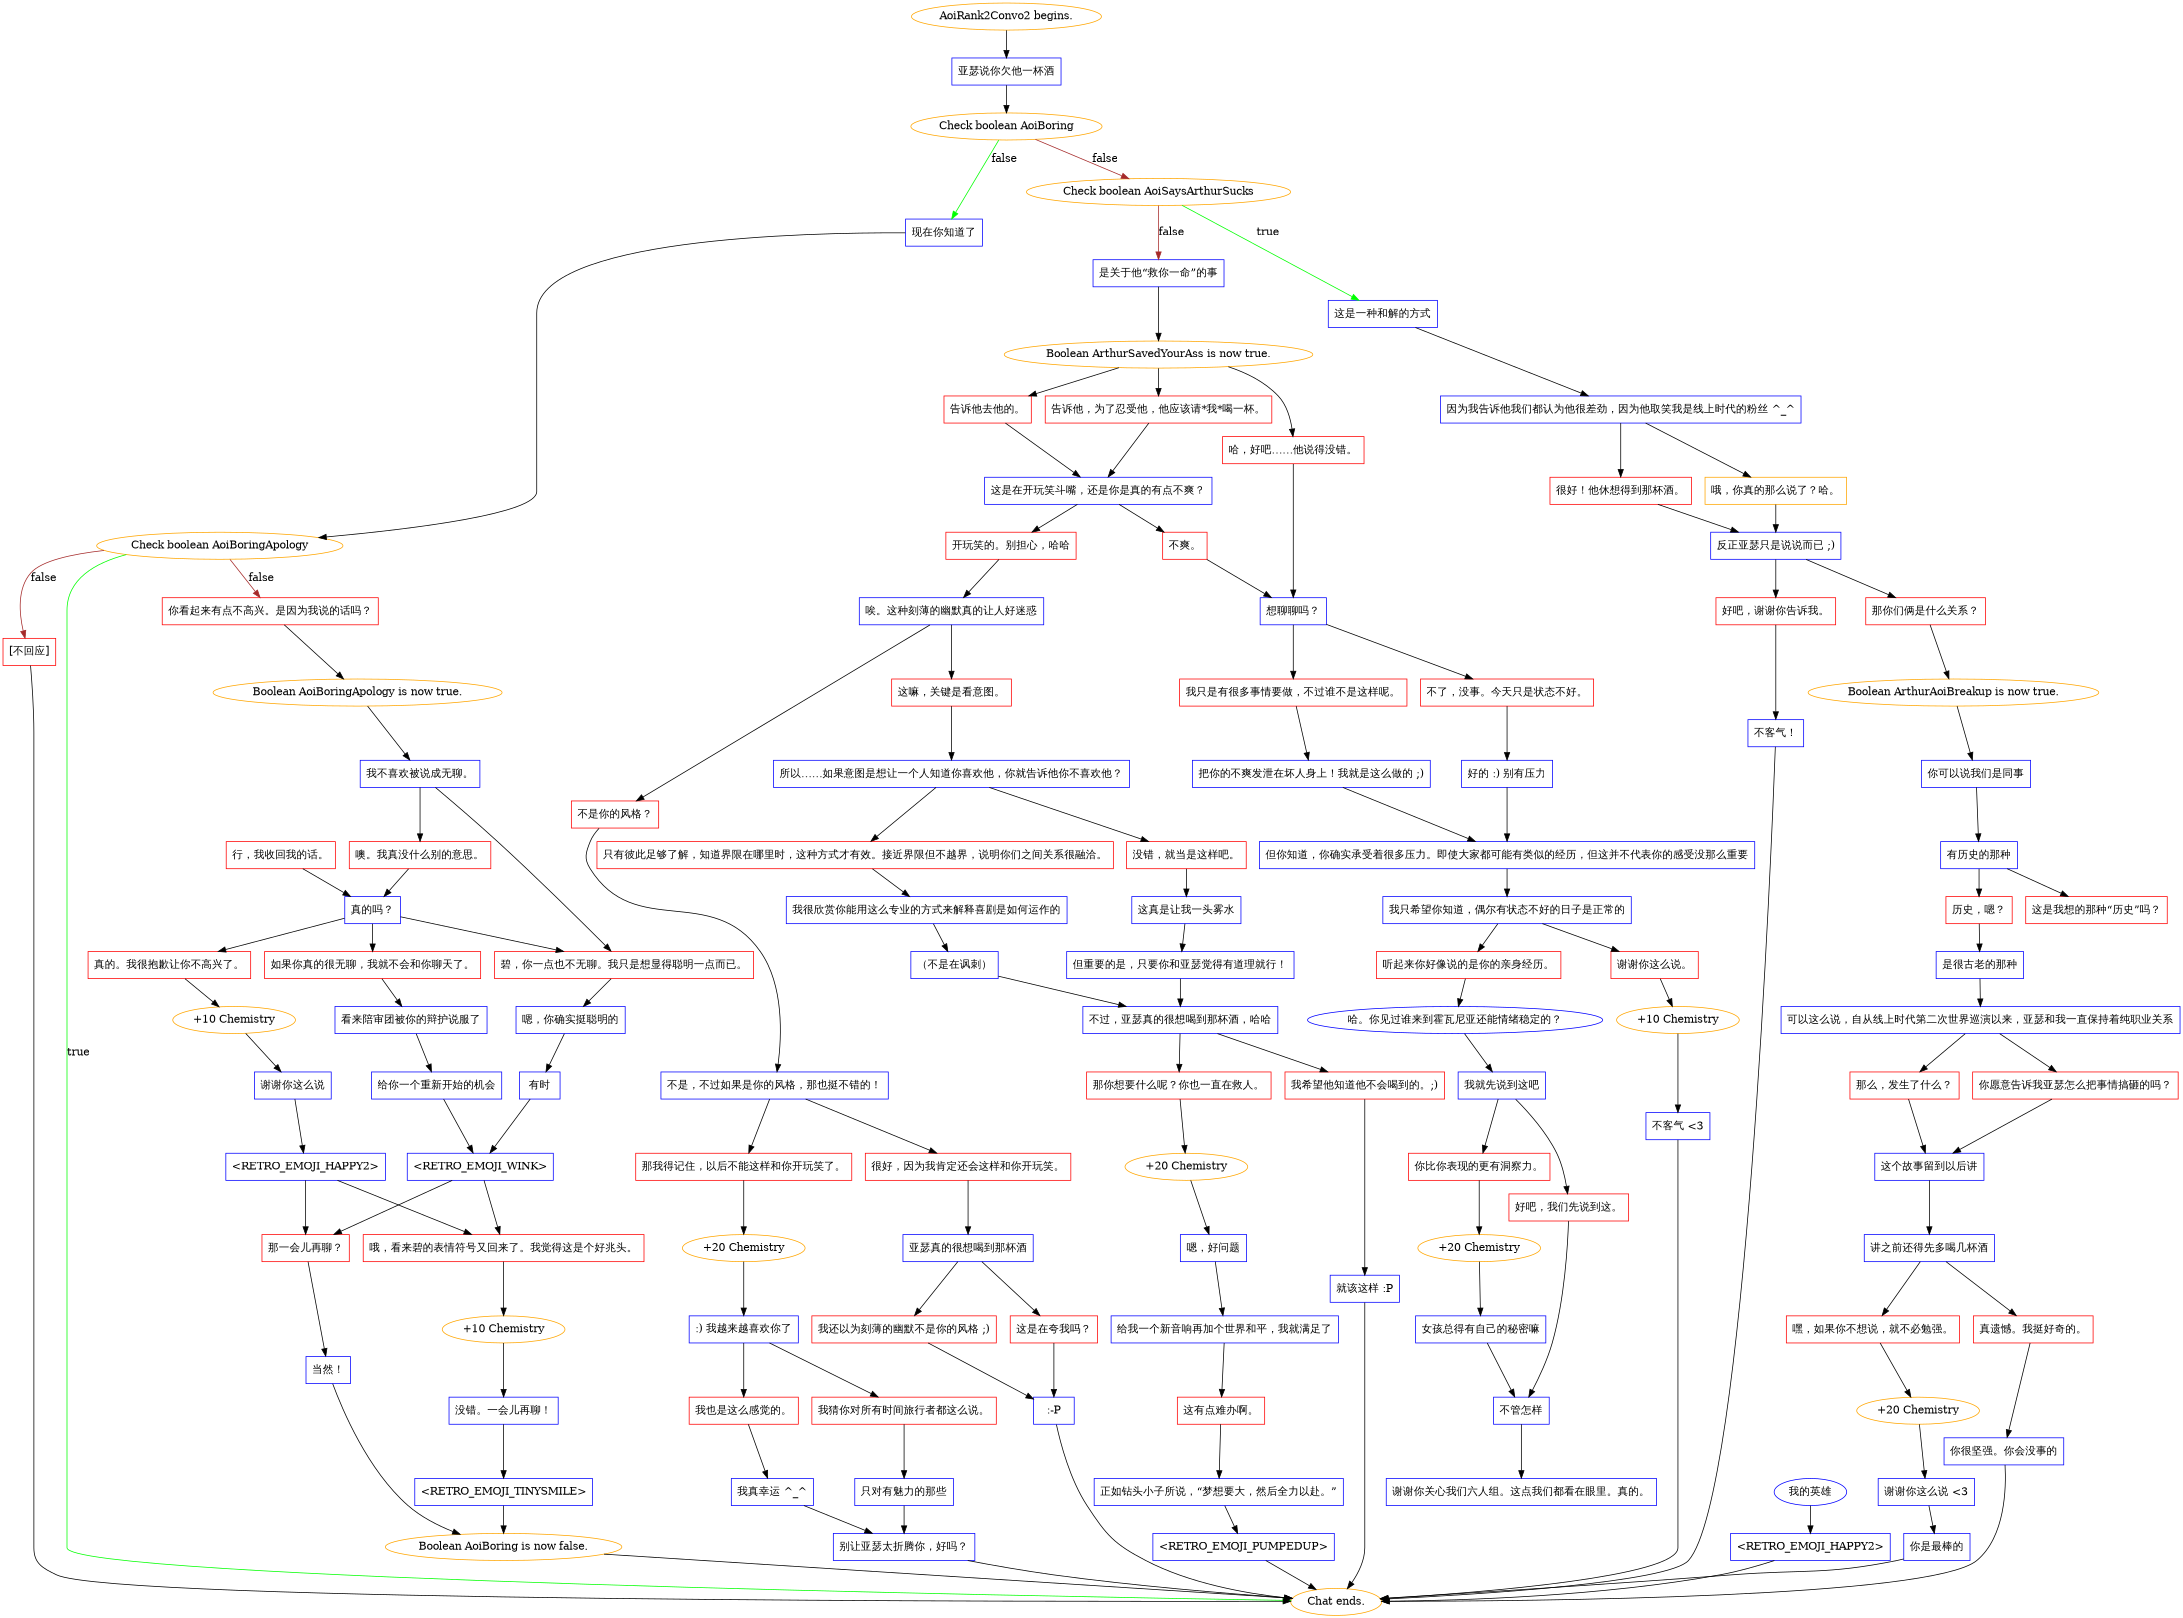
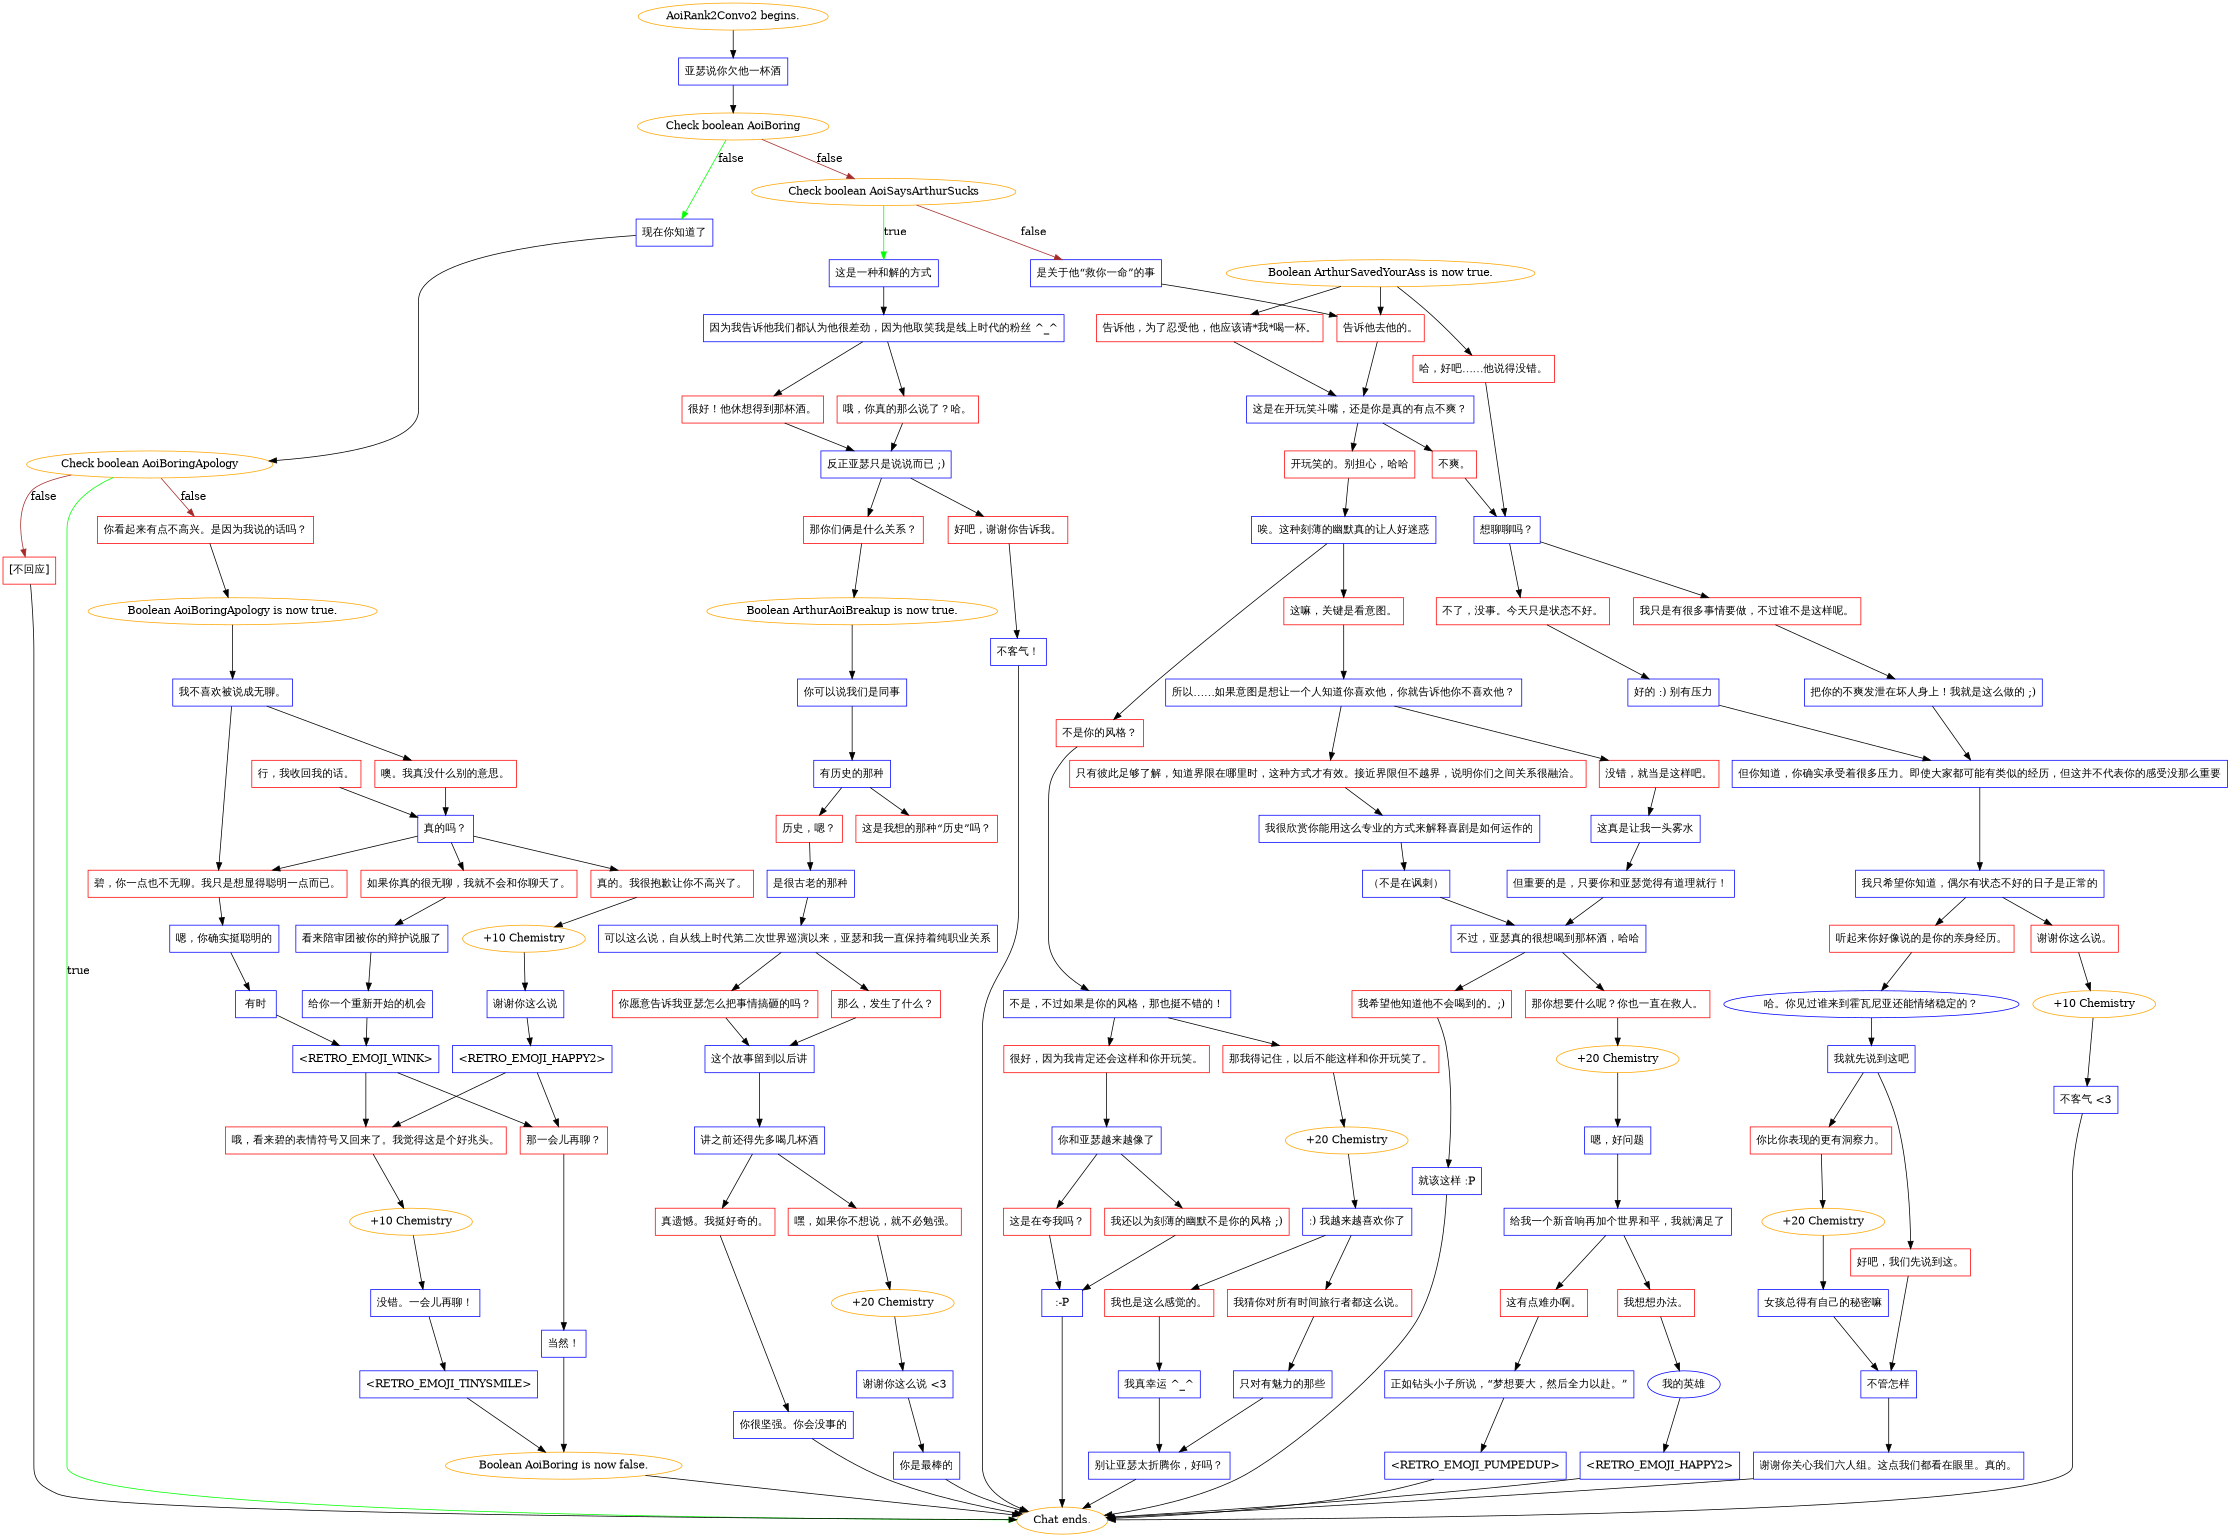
(1159, 310) -> (1246, 298)
(1776, 491) -> (908, 410)
(968, 1248) -> (1107, 1140)
none -> (1656, 1303)
none -> (1434, 1500)
